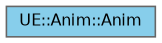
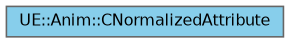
(81, 22) -> (145, 22)
